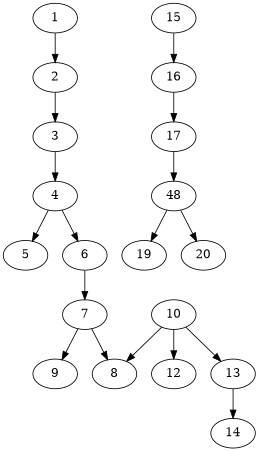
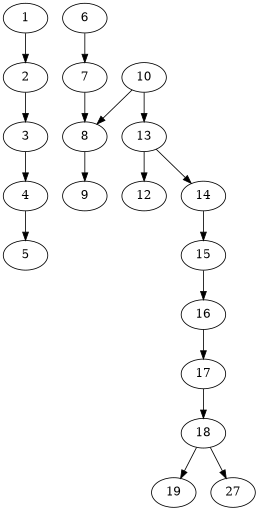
(174, 196) -> (203, 433)
(68, 222) -> none
none -> (203, 222)
(203, 255) -> (233, 493)
(174, 340) -> (144, 162)
(72, 341) -> (85, 162)
